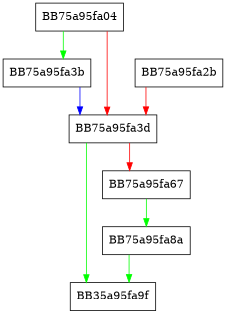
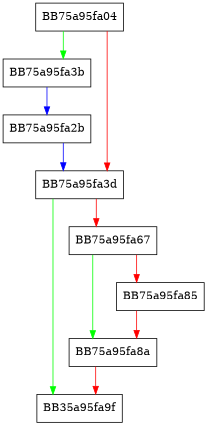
(80, 97) -> (47, 97)
(146, 97) -> (63, 153)
(129, 265) -> (96, 376)
none -> (160, 297)
